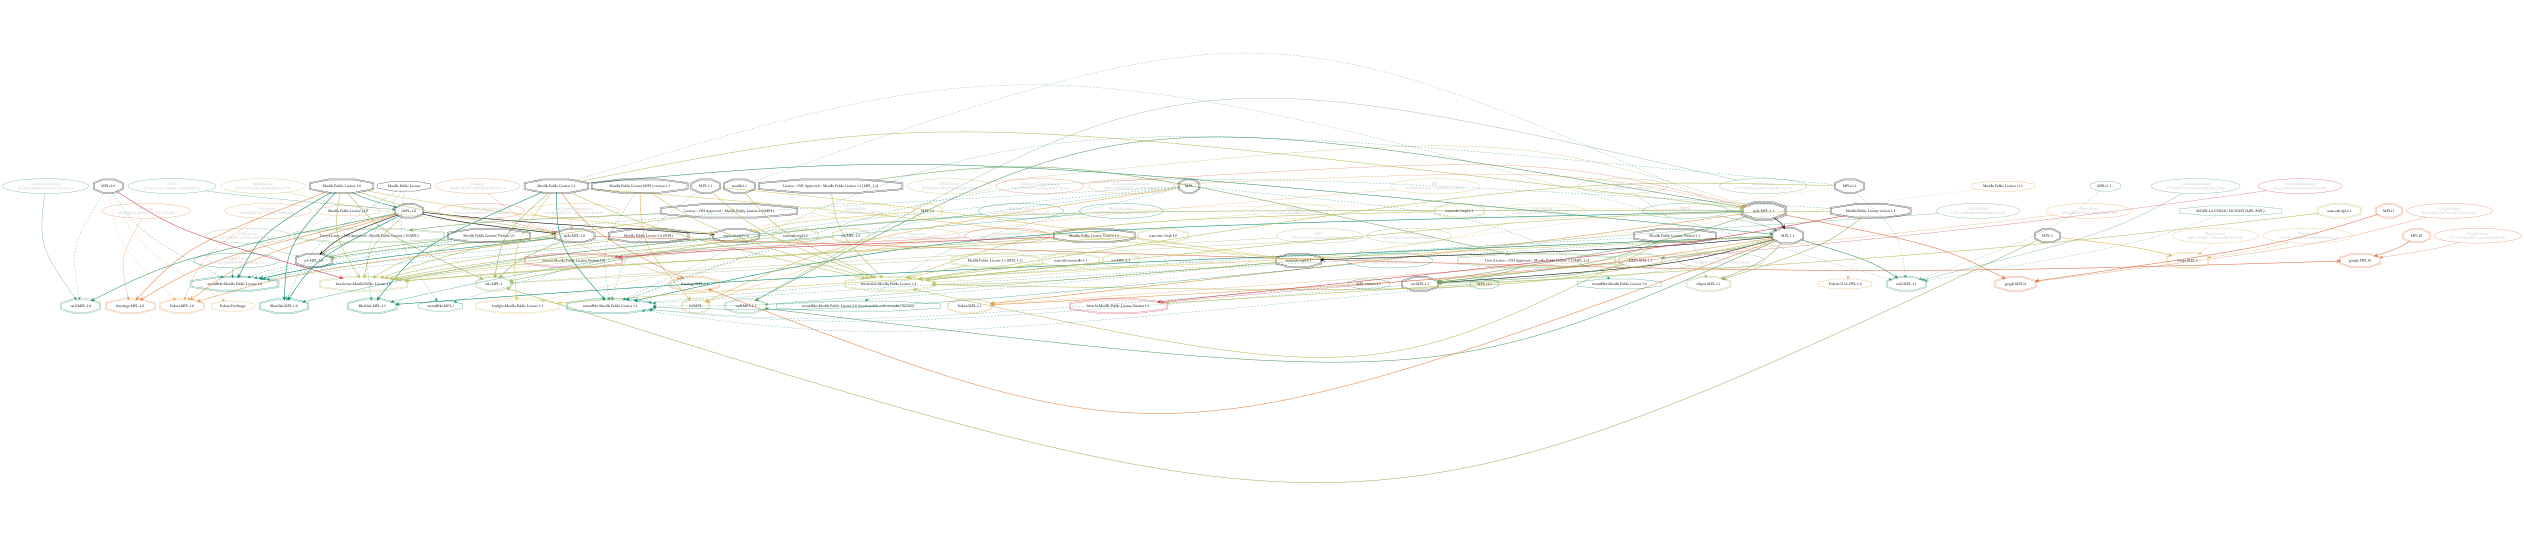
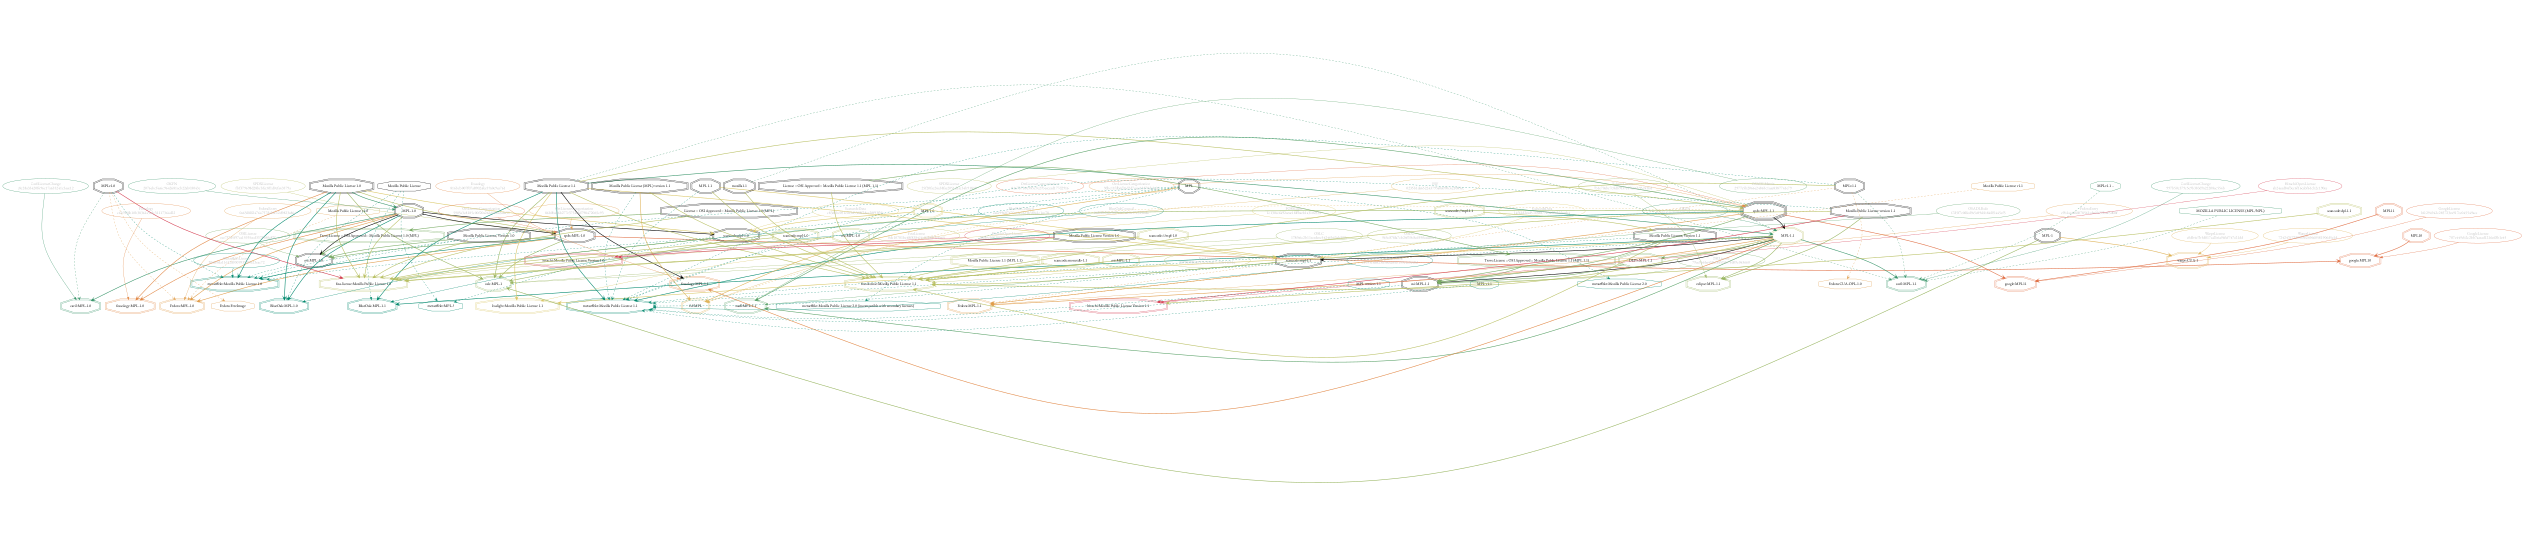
(1235, 218) -> (1563, 218)
(649, 236) -> none
(1788, 236) -> (1788, 236)
(372, 240) -> (372, 240)
(615, 243) -> (615, 243)
(2188, 260) -> (2188, 260)
